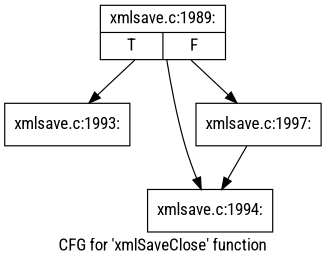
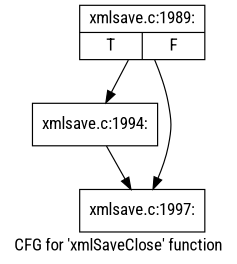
(67, 125) -> none
(237, 162) -> (116, 162)
